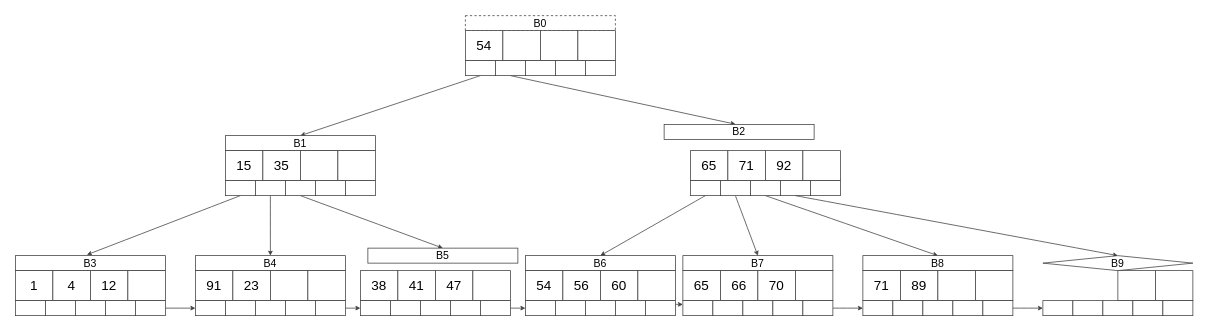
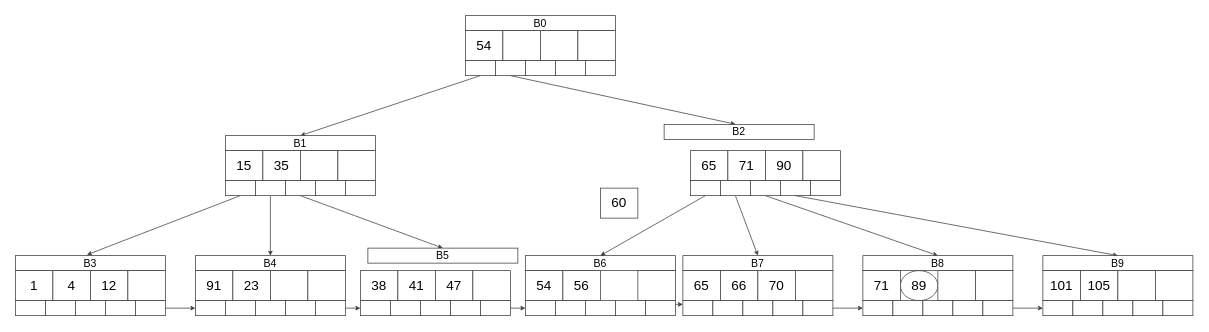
(540, 23) -> (540, 23)
(784, 165) -> (784, 165)
(1118, 263) -> (1118, 263)
(619, 285) -> (619, 203)
(919, 285) -> (919, 285)
none -> (1062, 285)
none -> (1099, 285)
